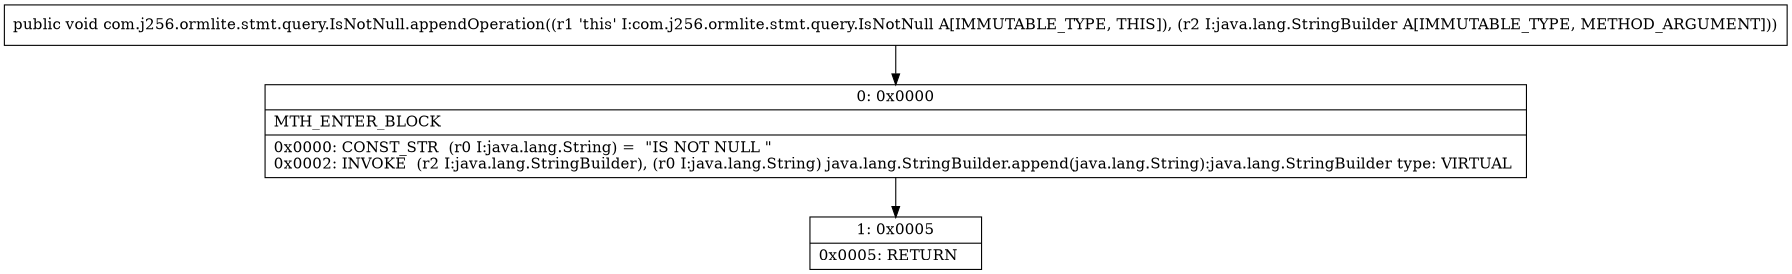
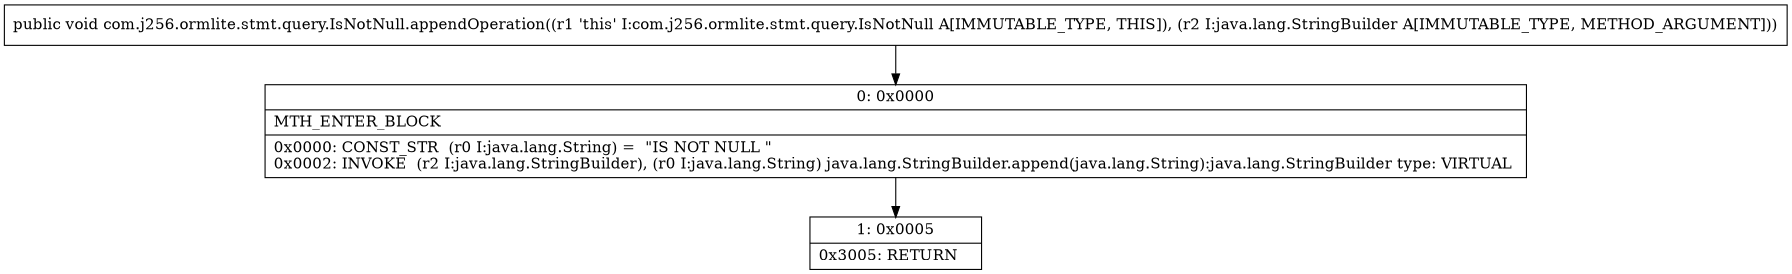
(896, 256) -> (896, 256)
